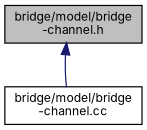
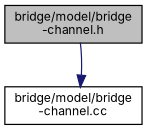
(65, 71) -> (82, 59)
